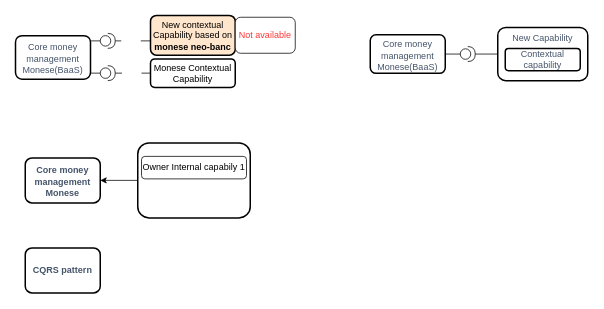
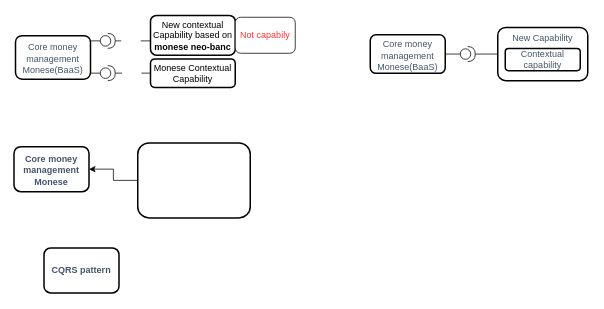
(193, 35) -> (193, 35)
(265, 36) -> (265, 36)
(194, 168) -> none
(63, 180) -> (51, 169)
(63, 270) -> (81, 270)
